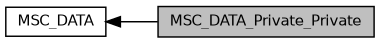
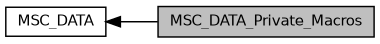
(266, 22) -> (266, 22)
